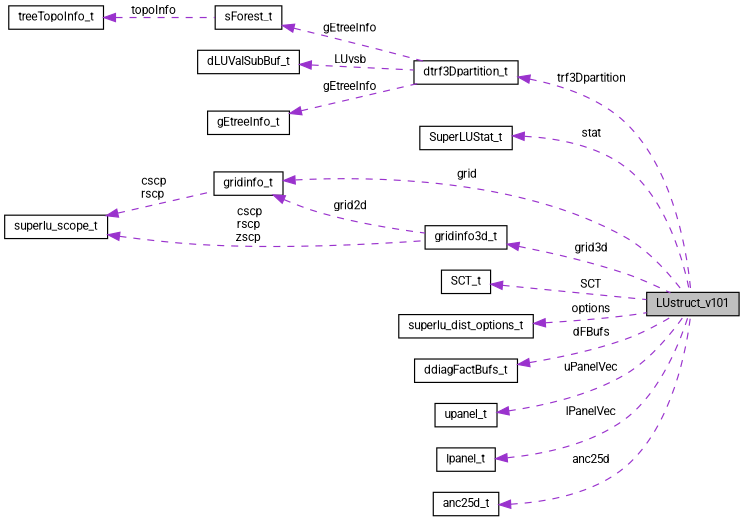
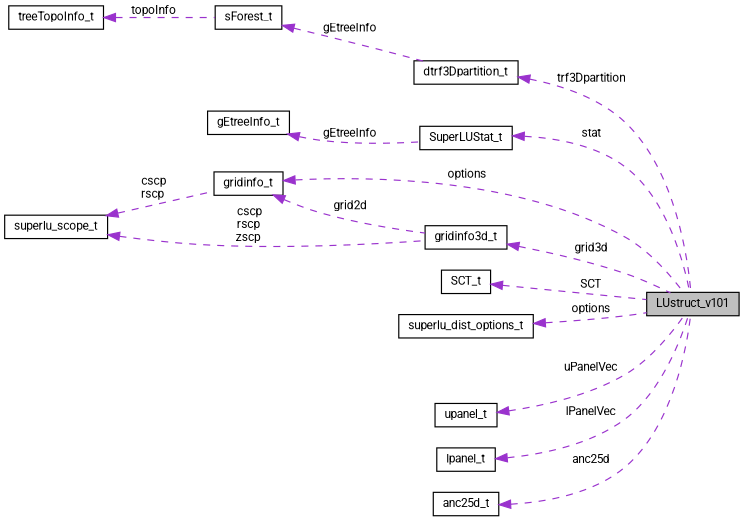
(249, 62) -> none
(359, 97) -> (359, 143)
(466, 175) -> (466, 175)
(466, 371) -> none
